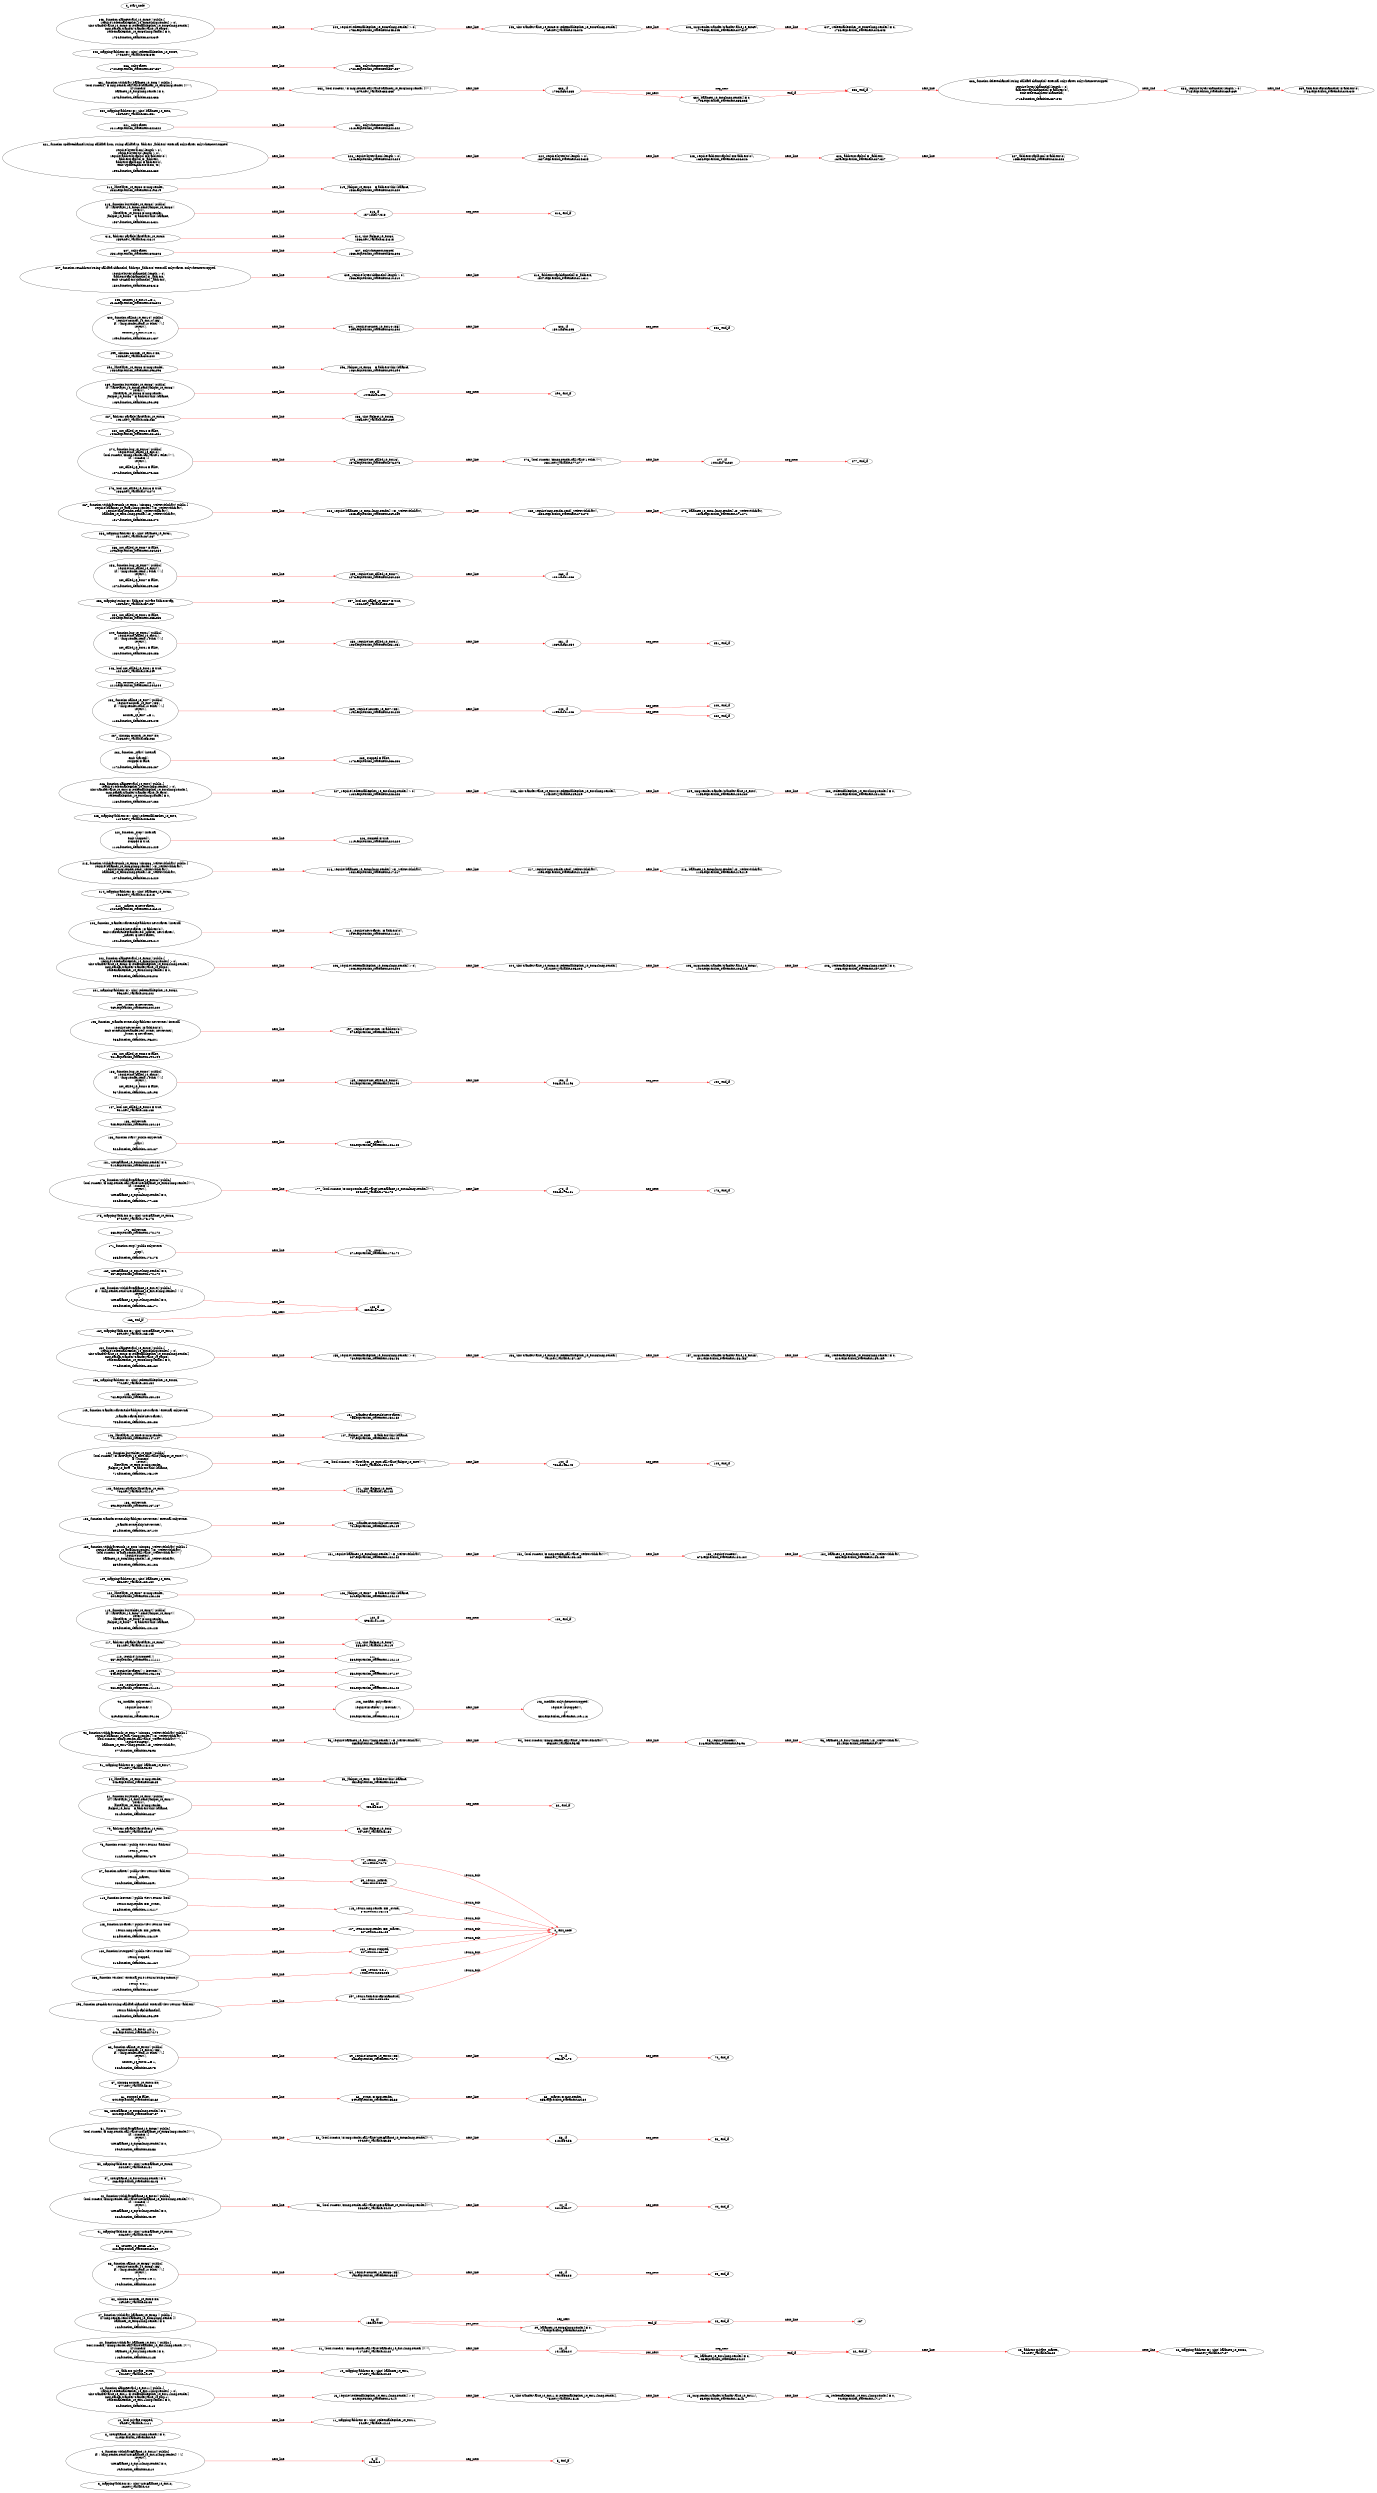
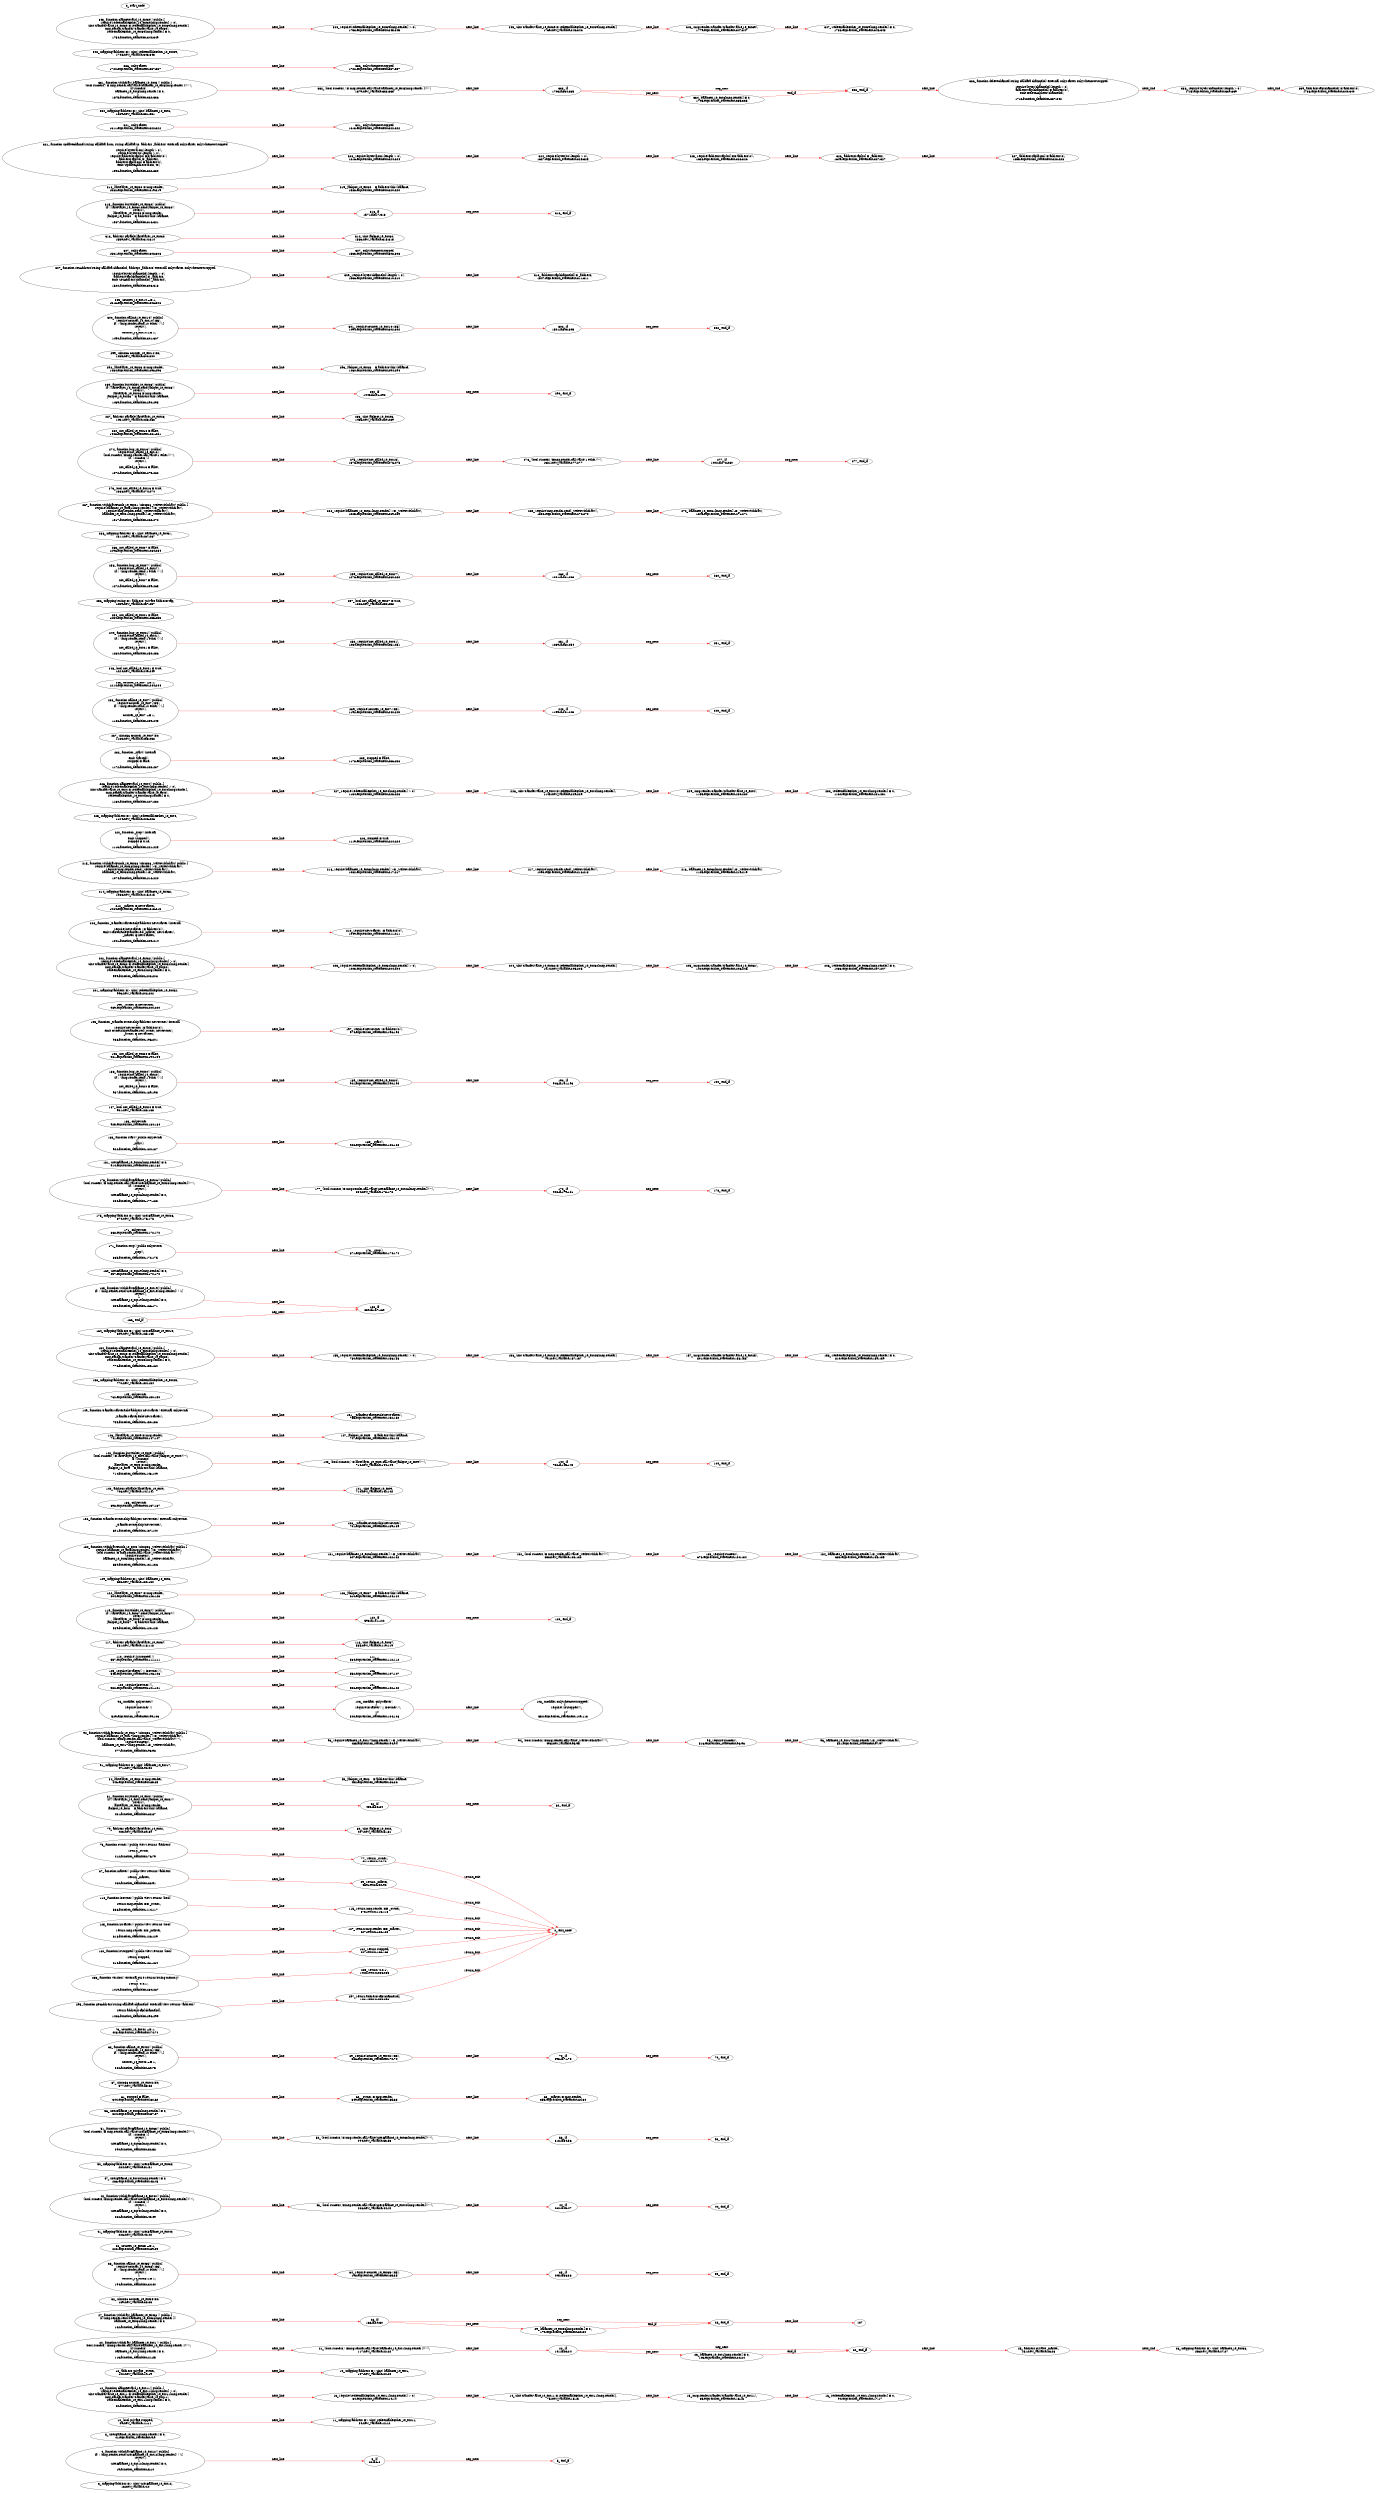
(644, 714) -> (644, 576)
